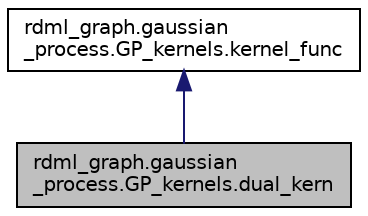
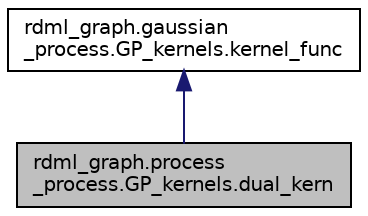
(184, 175) -> (184, 175)
